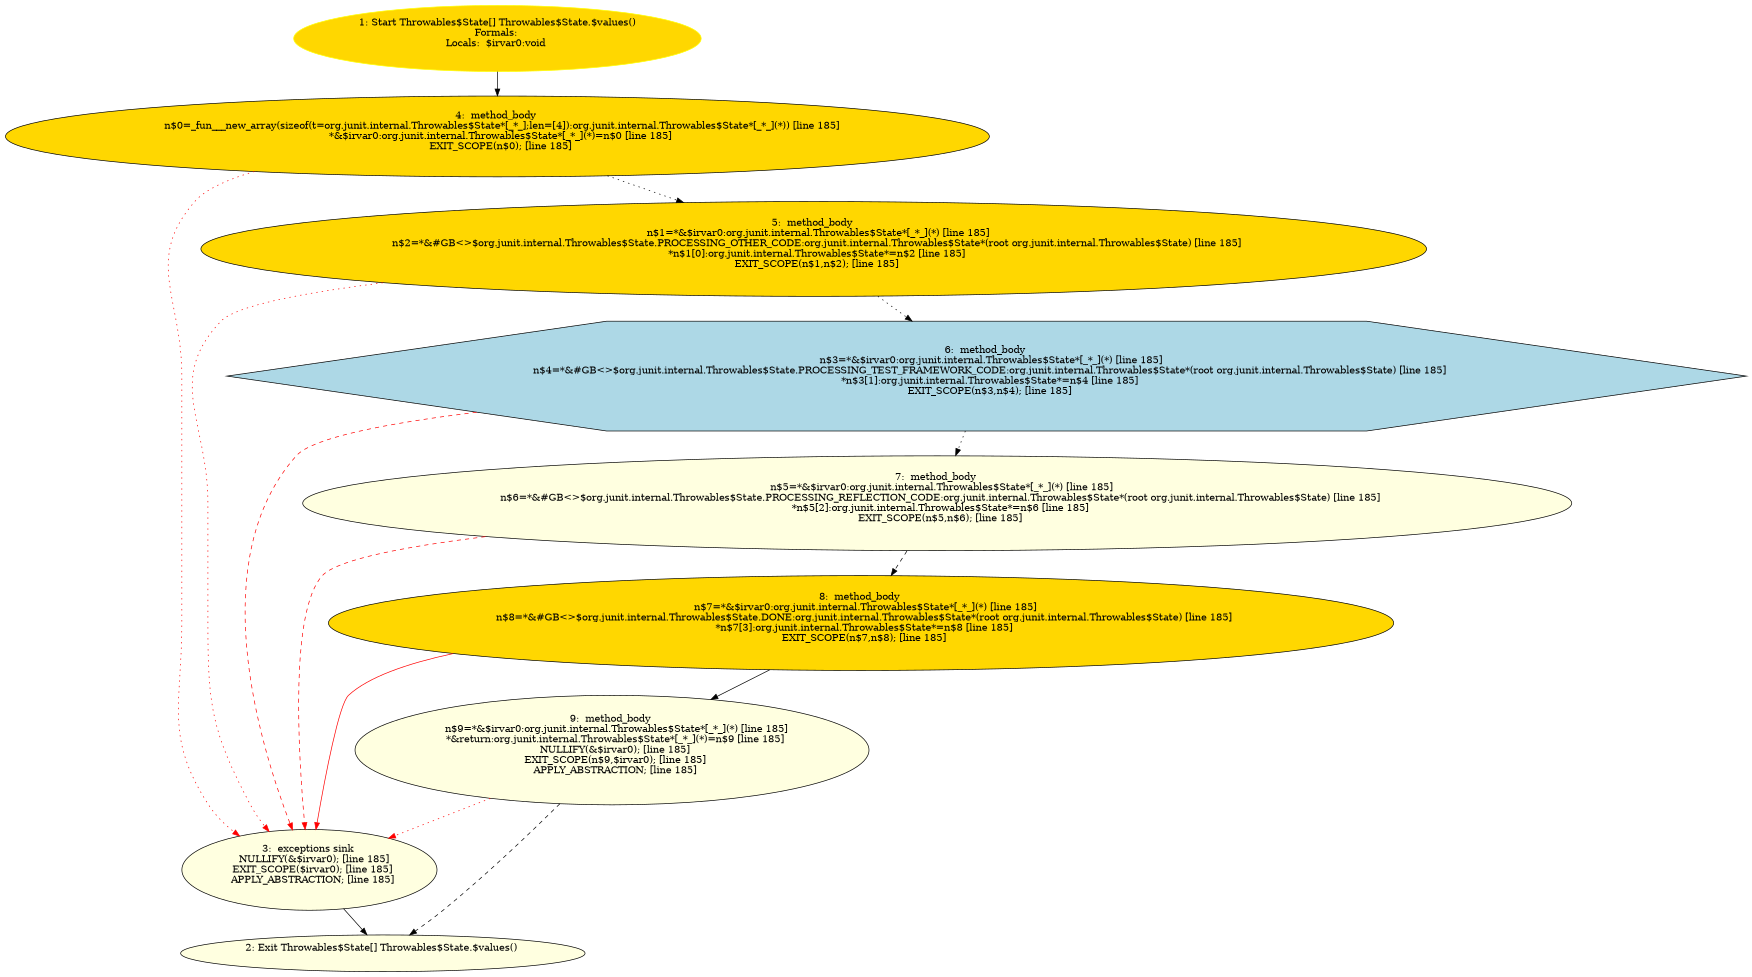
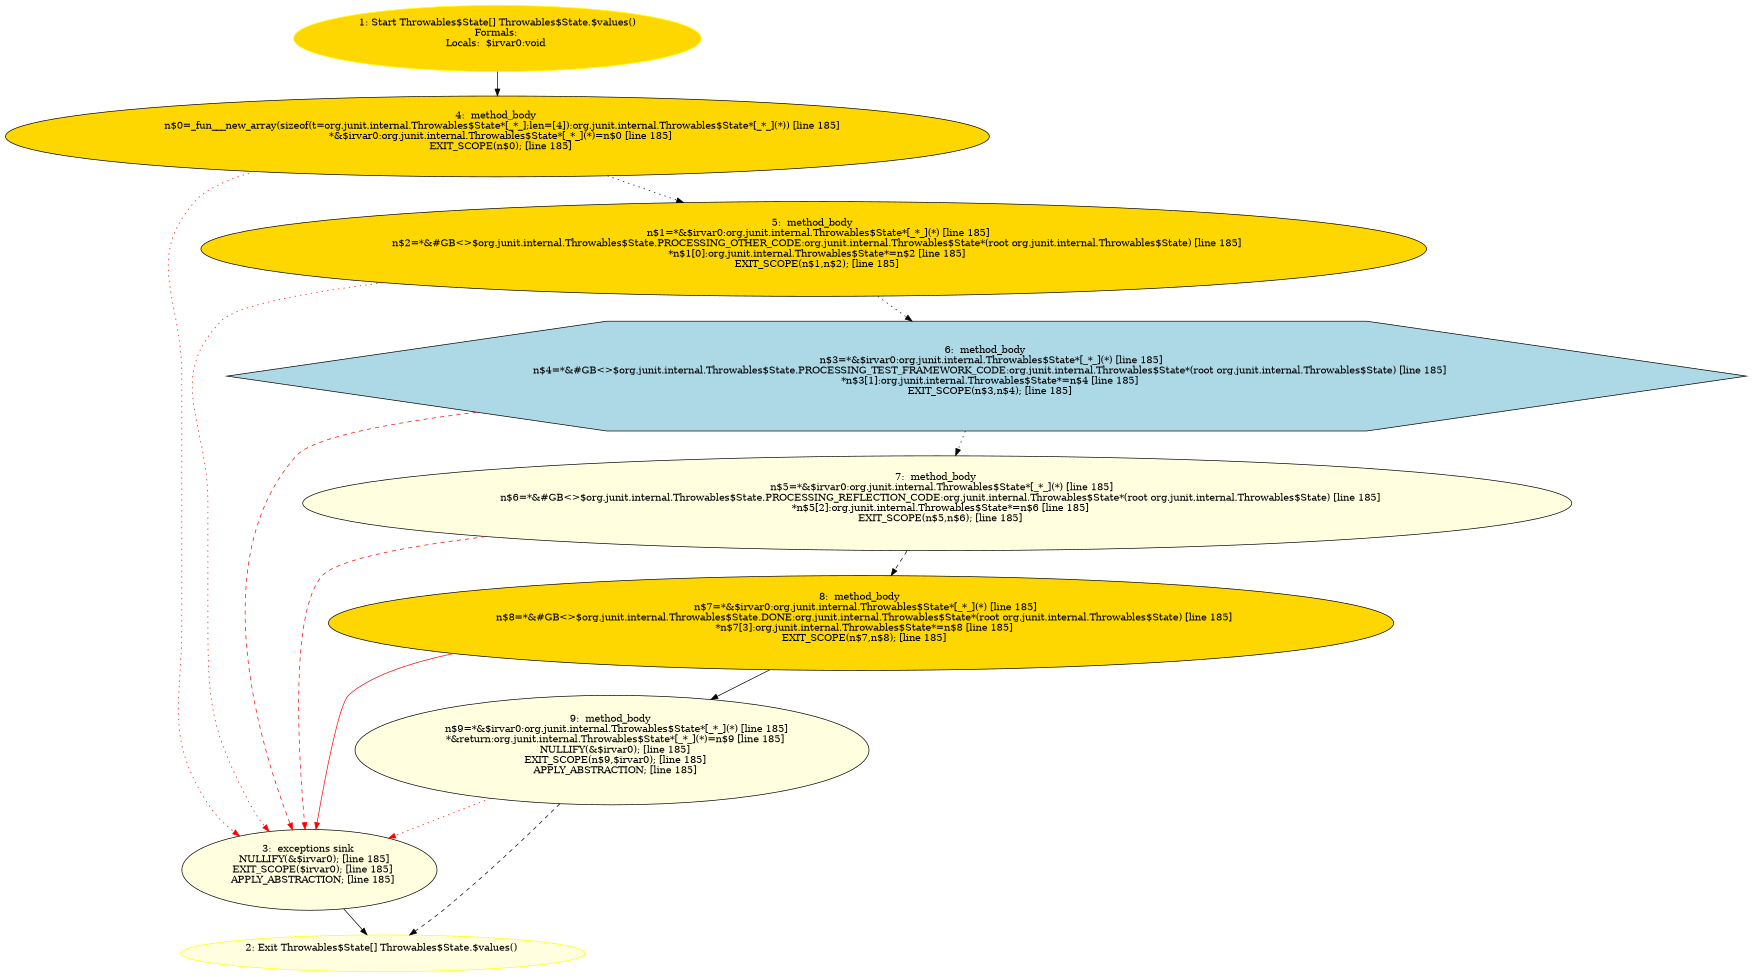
(383, 953) -> (383, 953)
